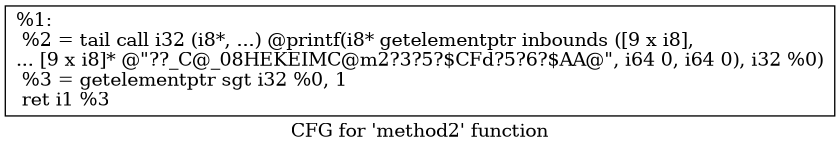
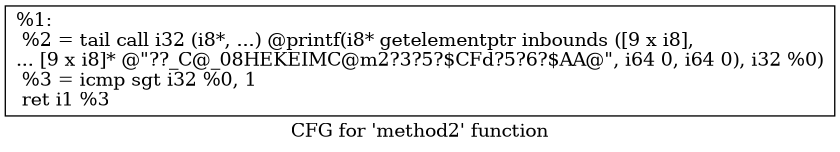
(182, 80) -> (136, 80)
